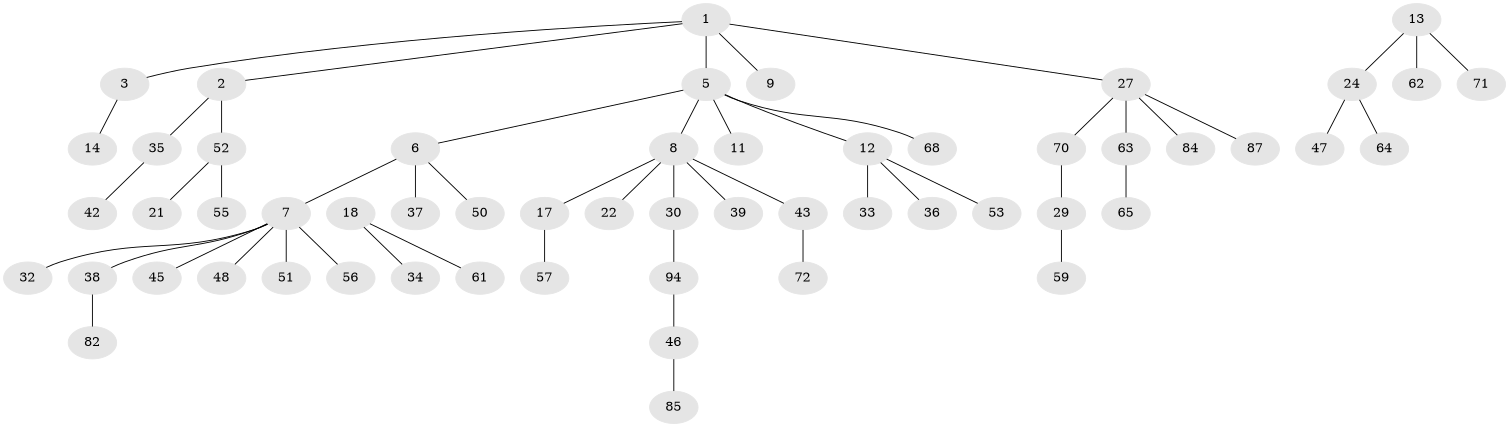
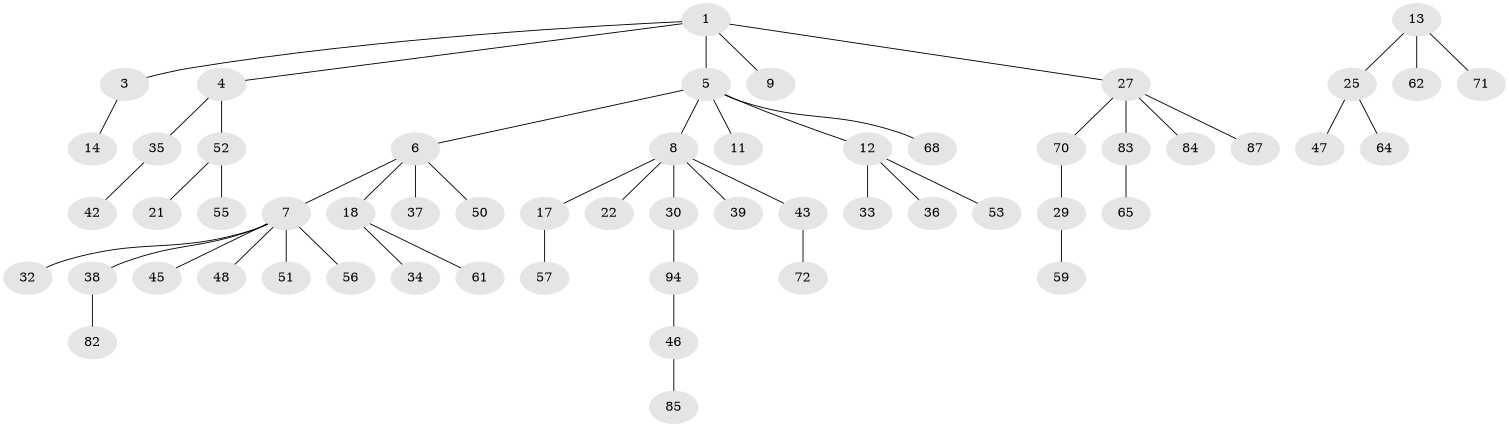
(222, 84) -> (222, 84)
(1352, 84) -> (1352, 84)
(1126, 149) -> (1126, 149)
none -> (383, 181)
